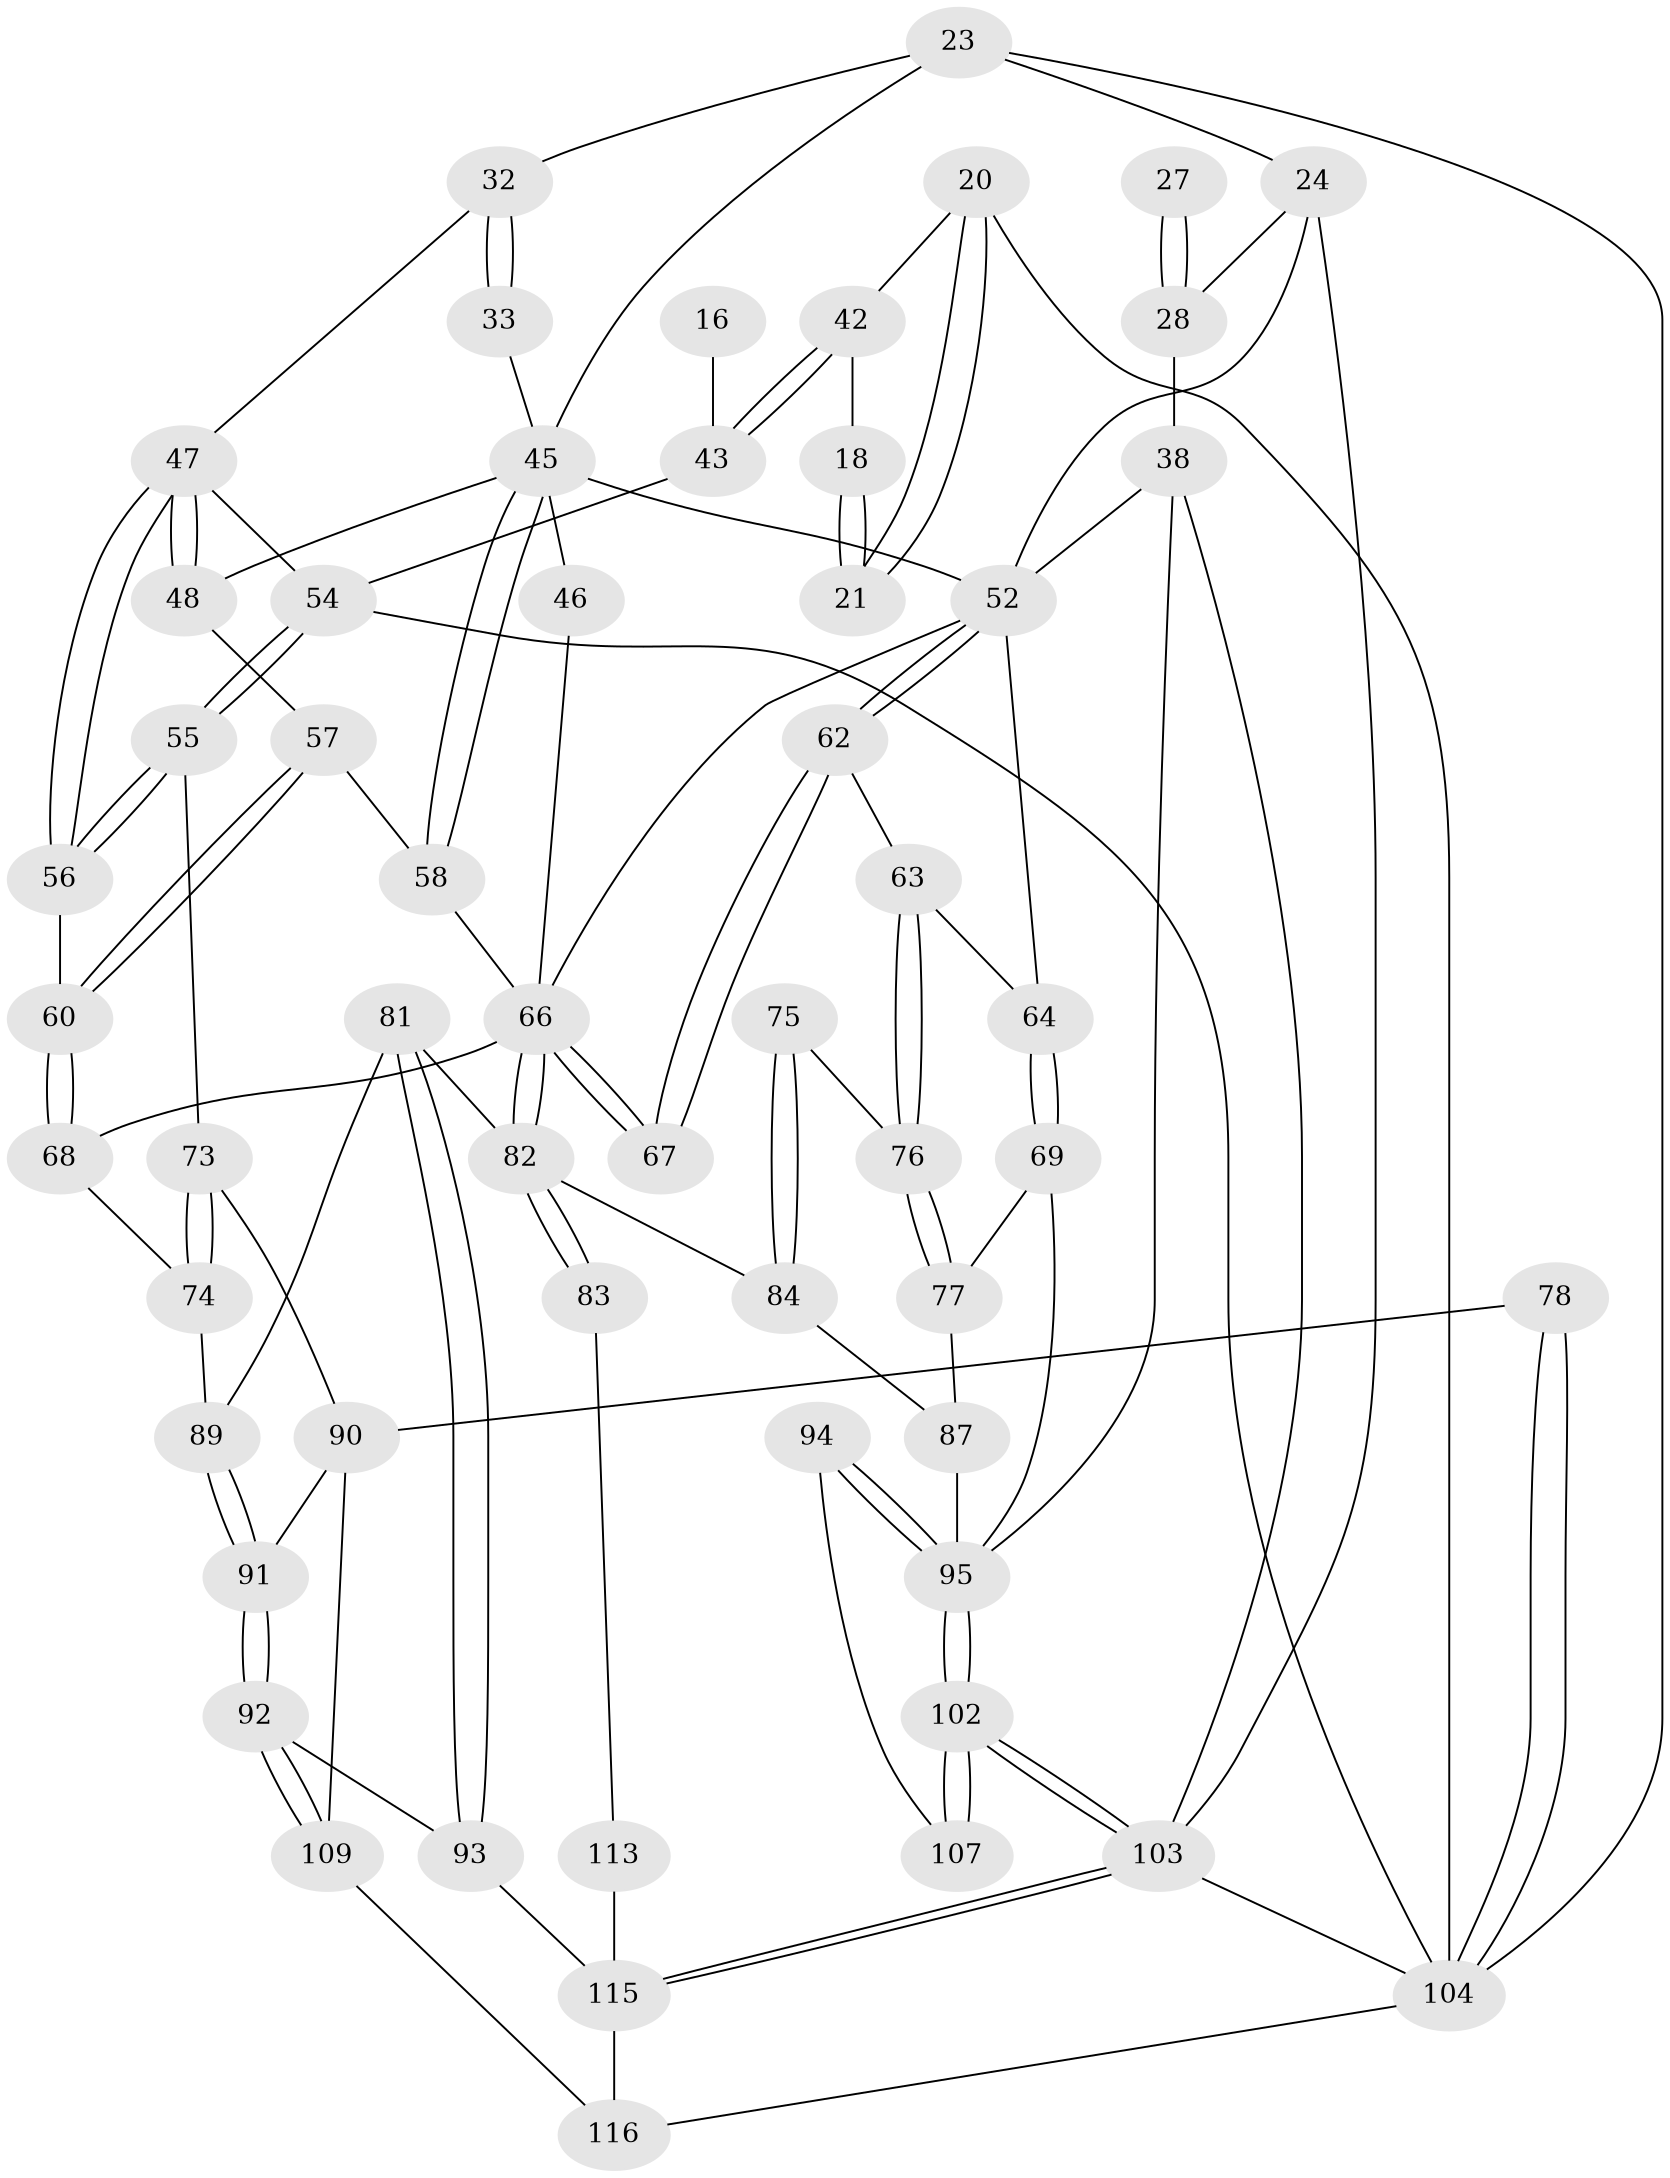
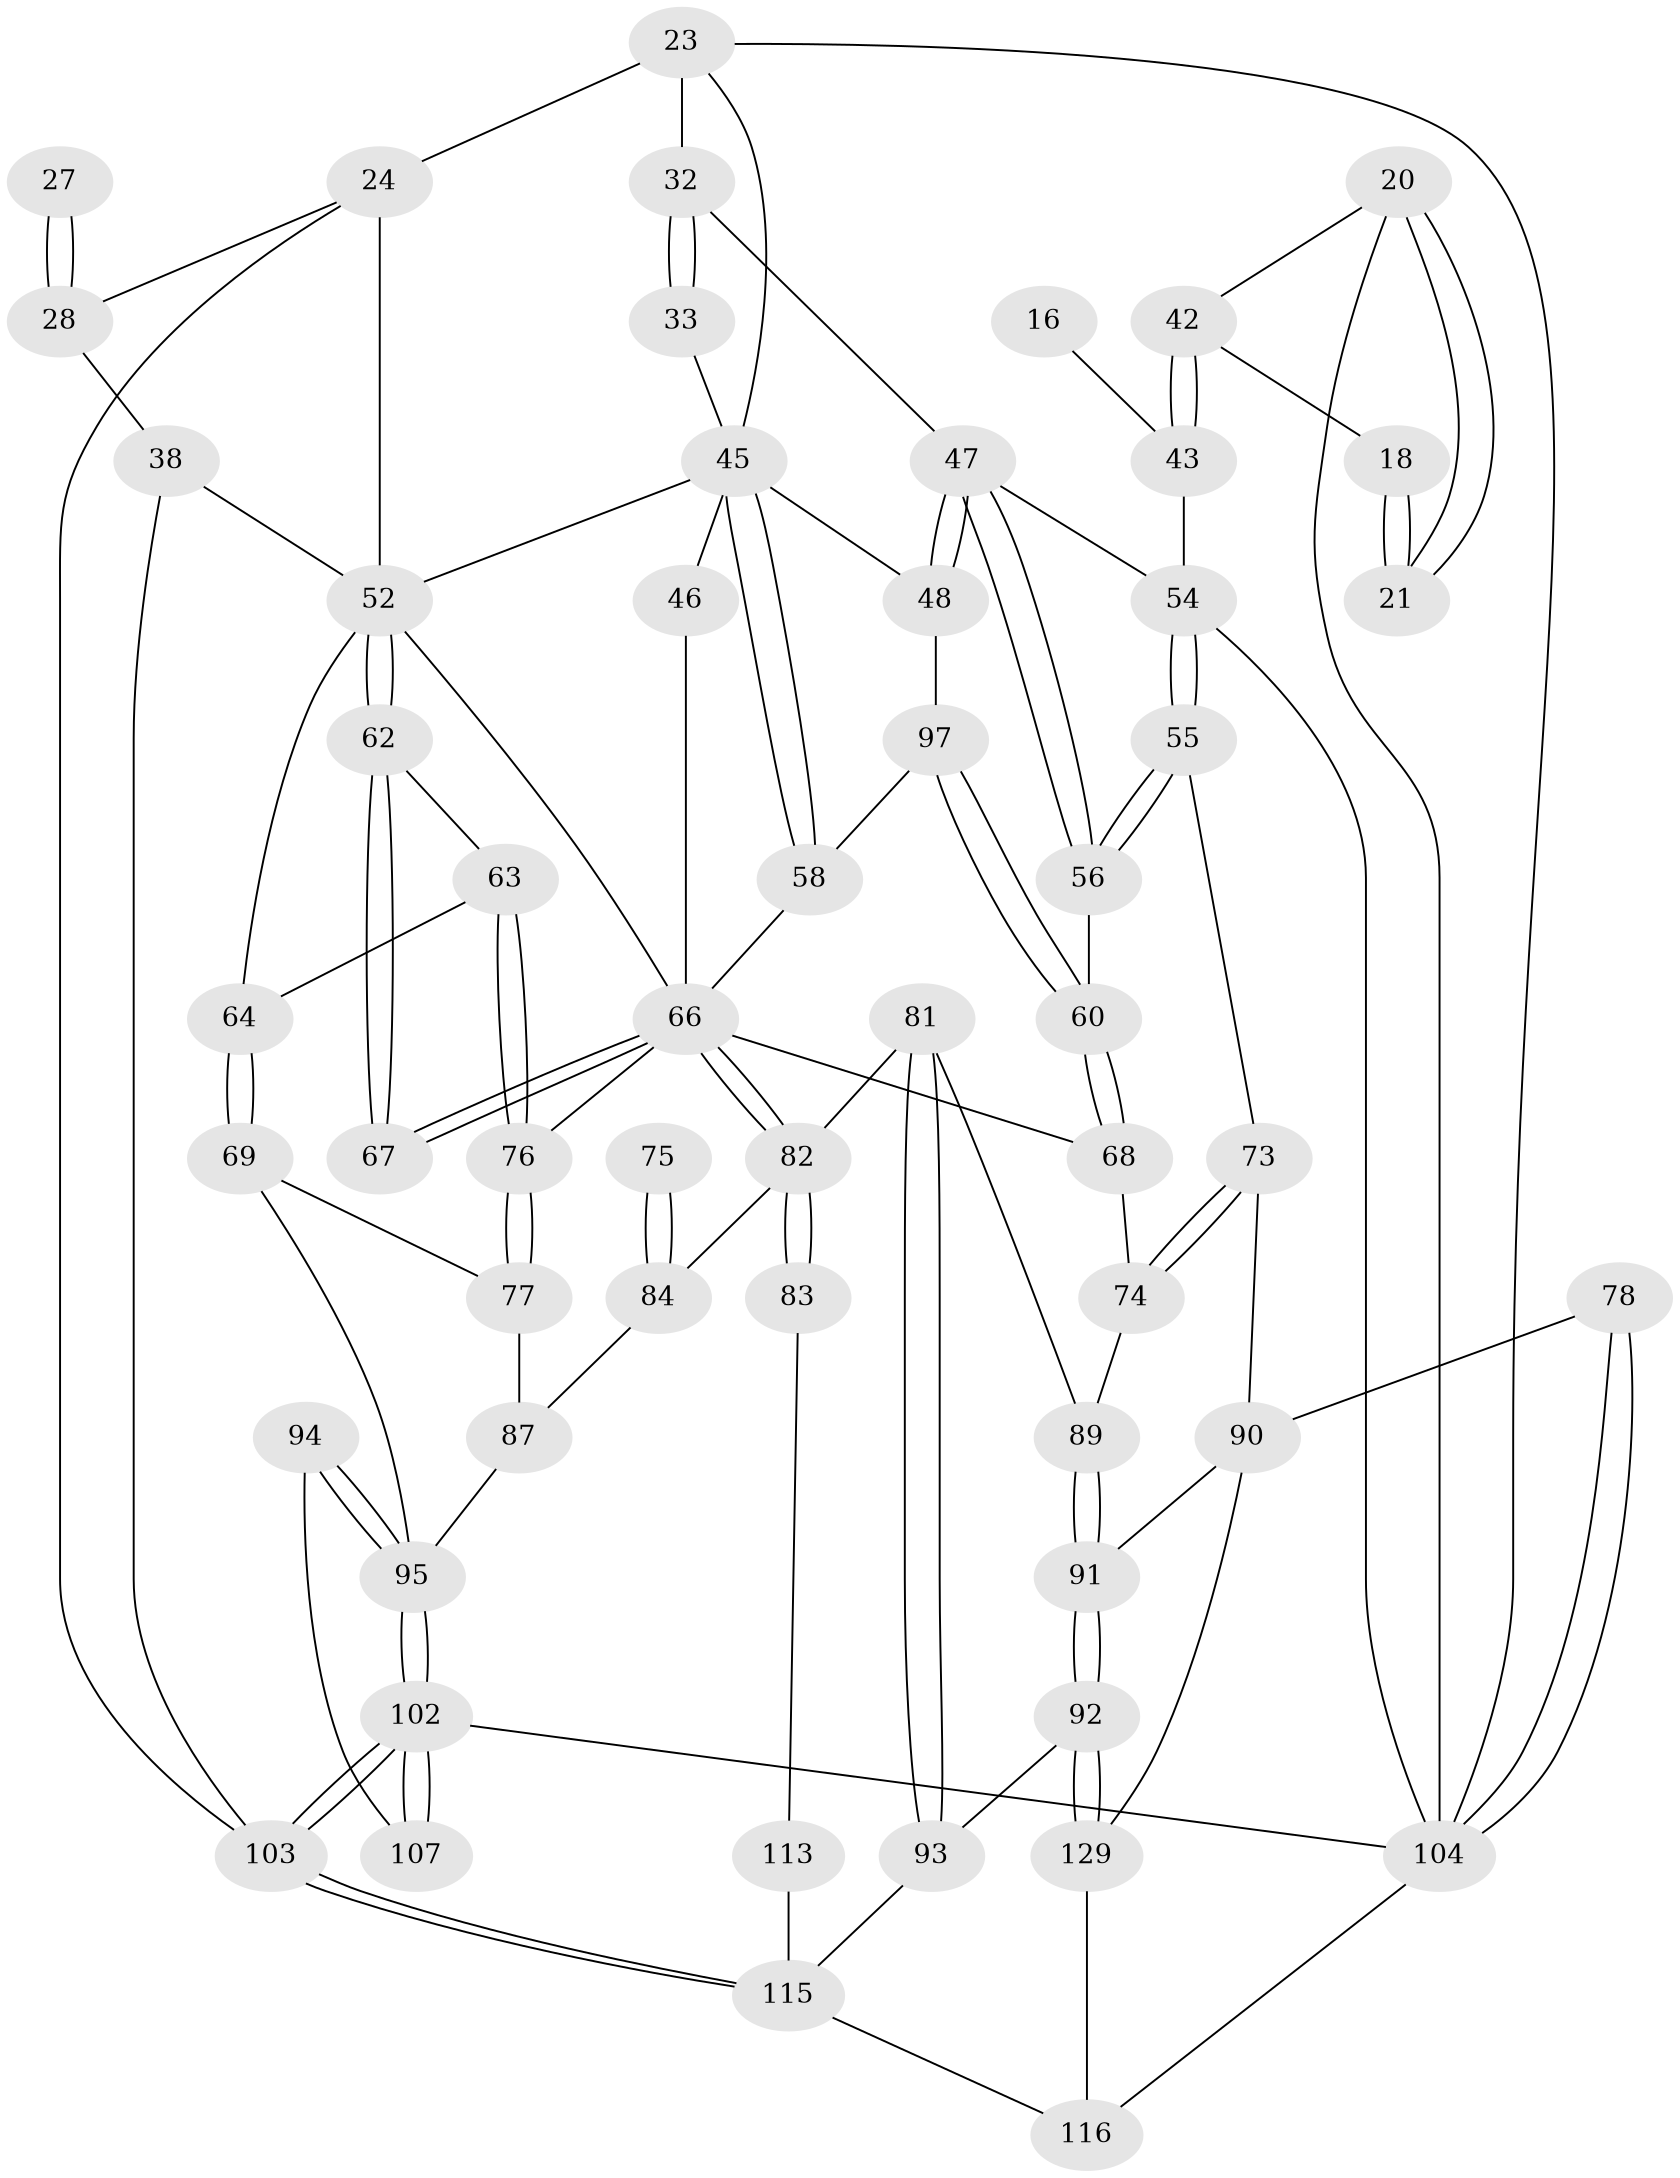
(324, 740) -> (936, 740)
(1155, 1052) -> none
(847, 1089) -> (603, 1089)
(327, 1856) -> (1087, 1856)
(1304, 1926) -> (928, 1786)
